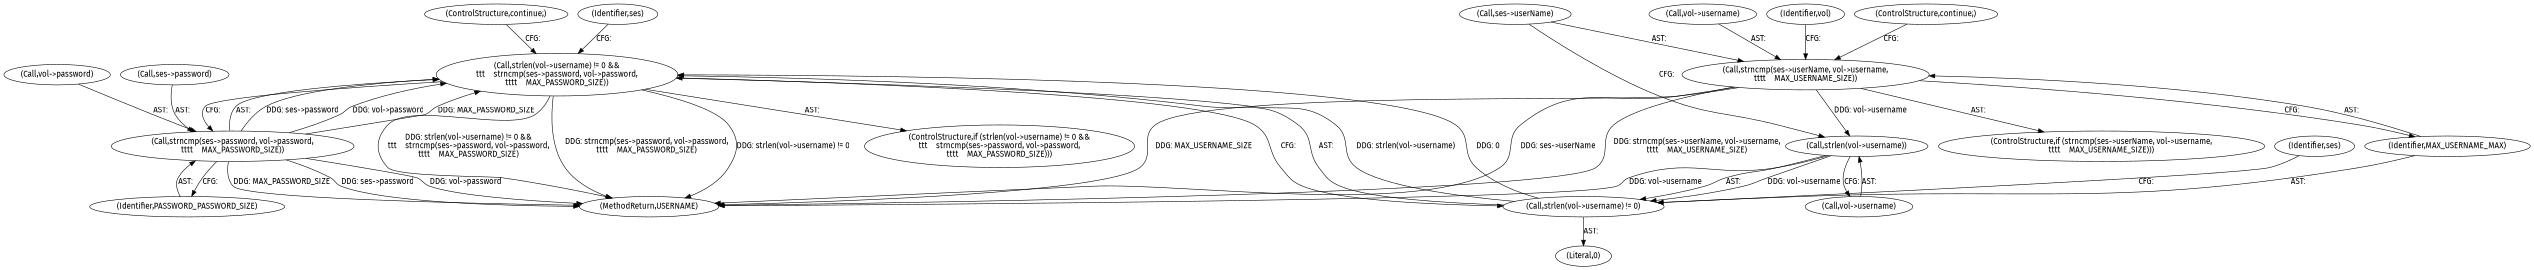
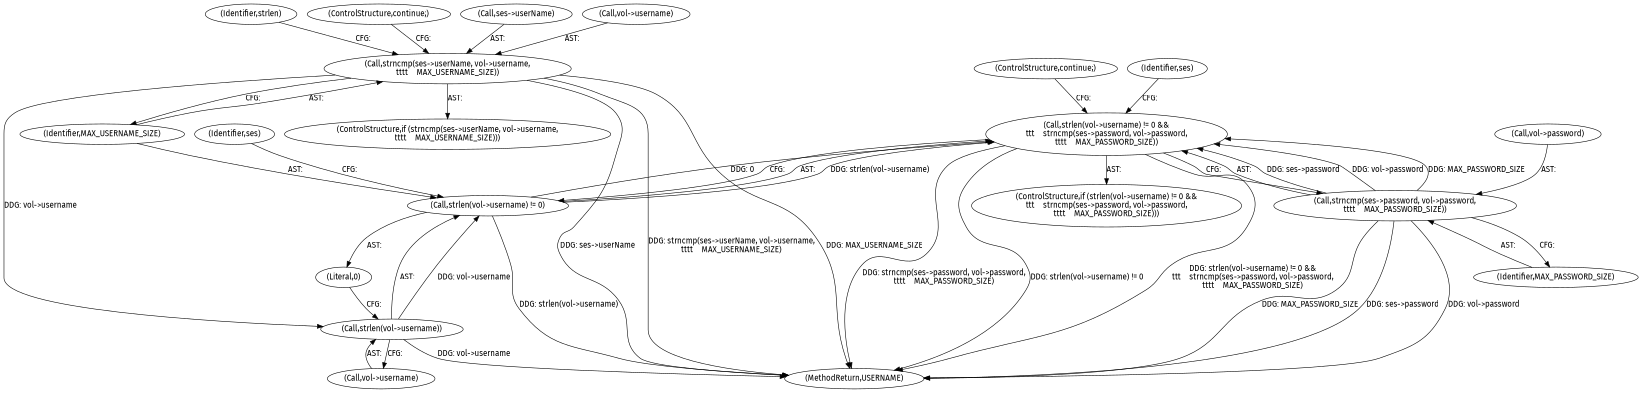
(1806, 14) -> (251, 14)
(175, 75) -> none
(1652, 93) -> (361, 302)
(2448, 146) -> (102, 134)
(187, 207) -> (1556, 277)
none -> (596, 352)
